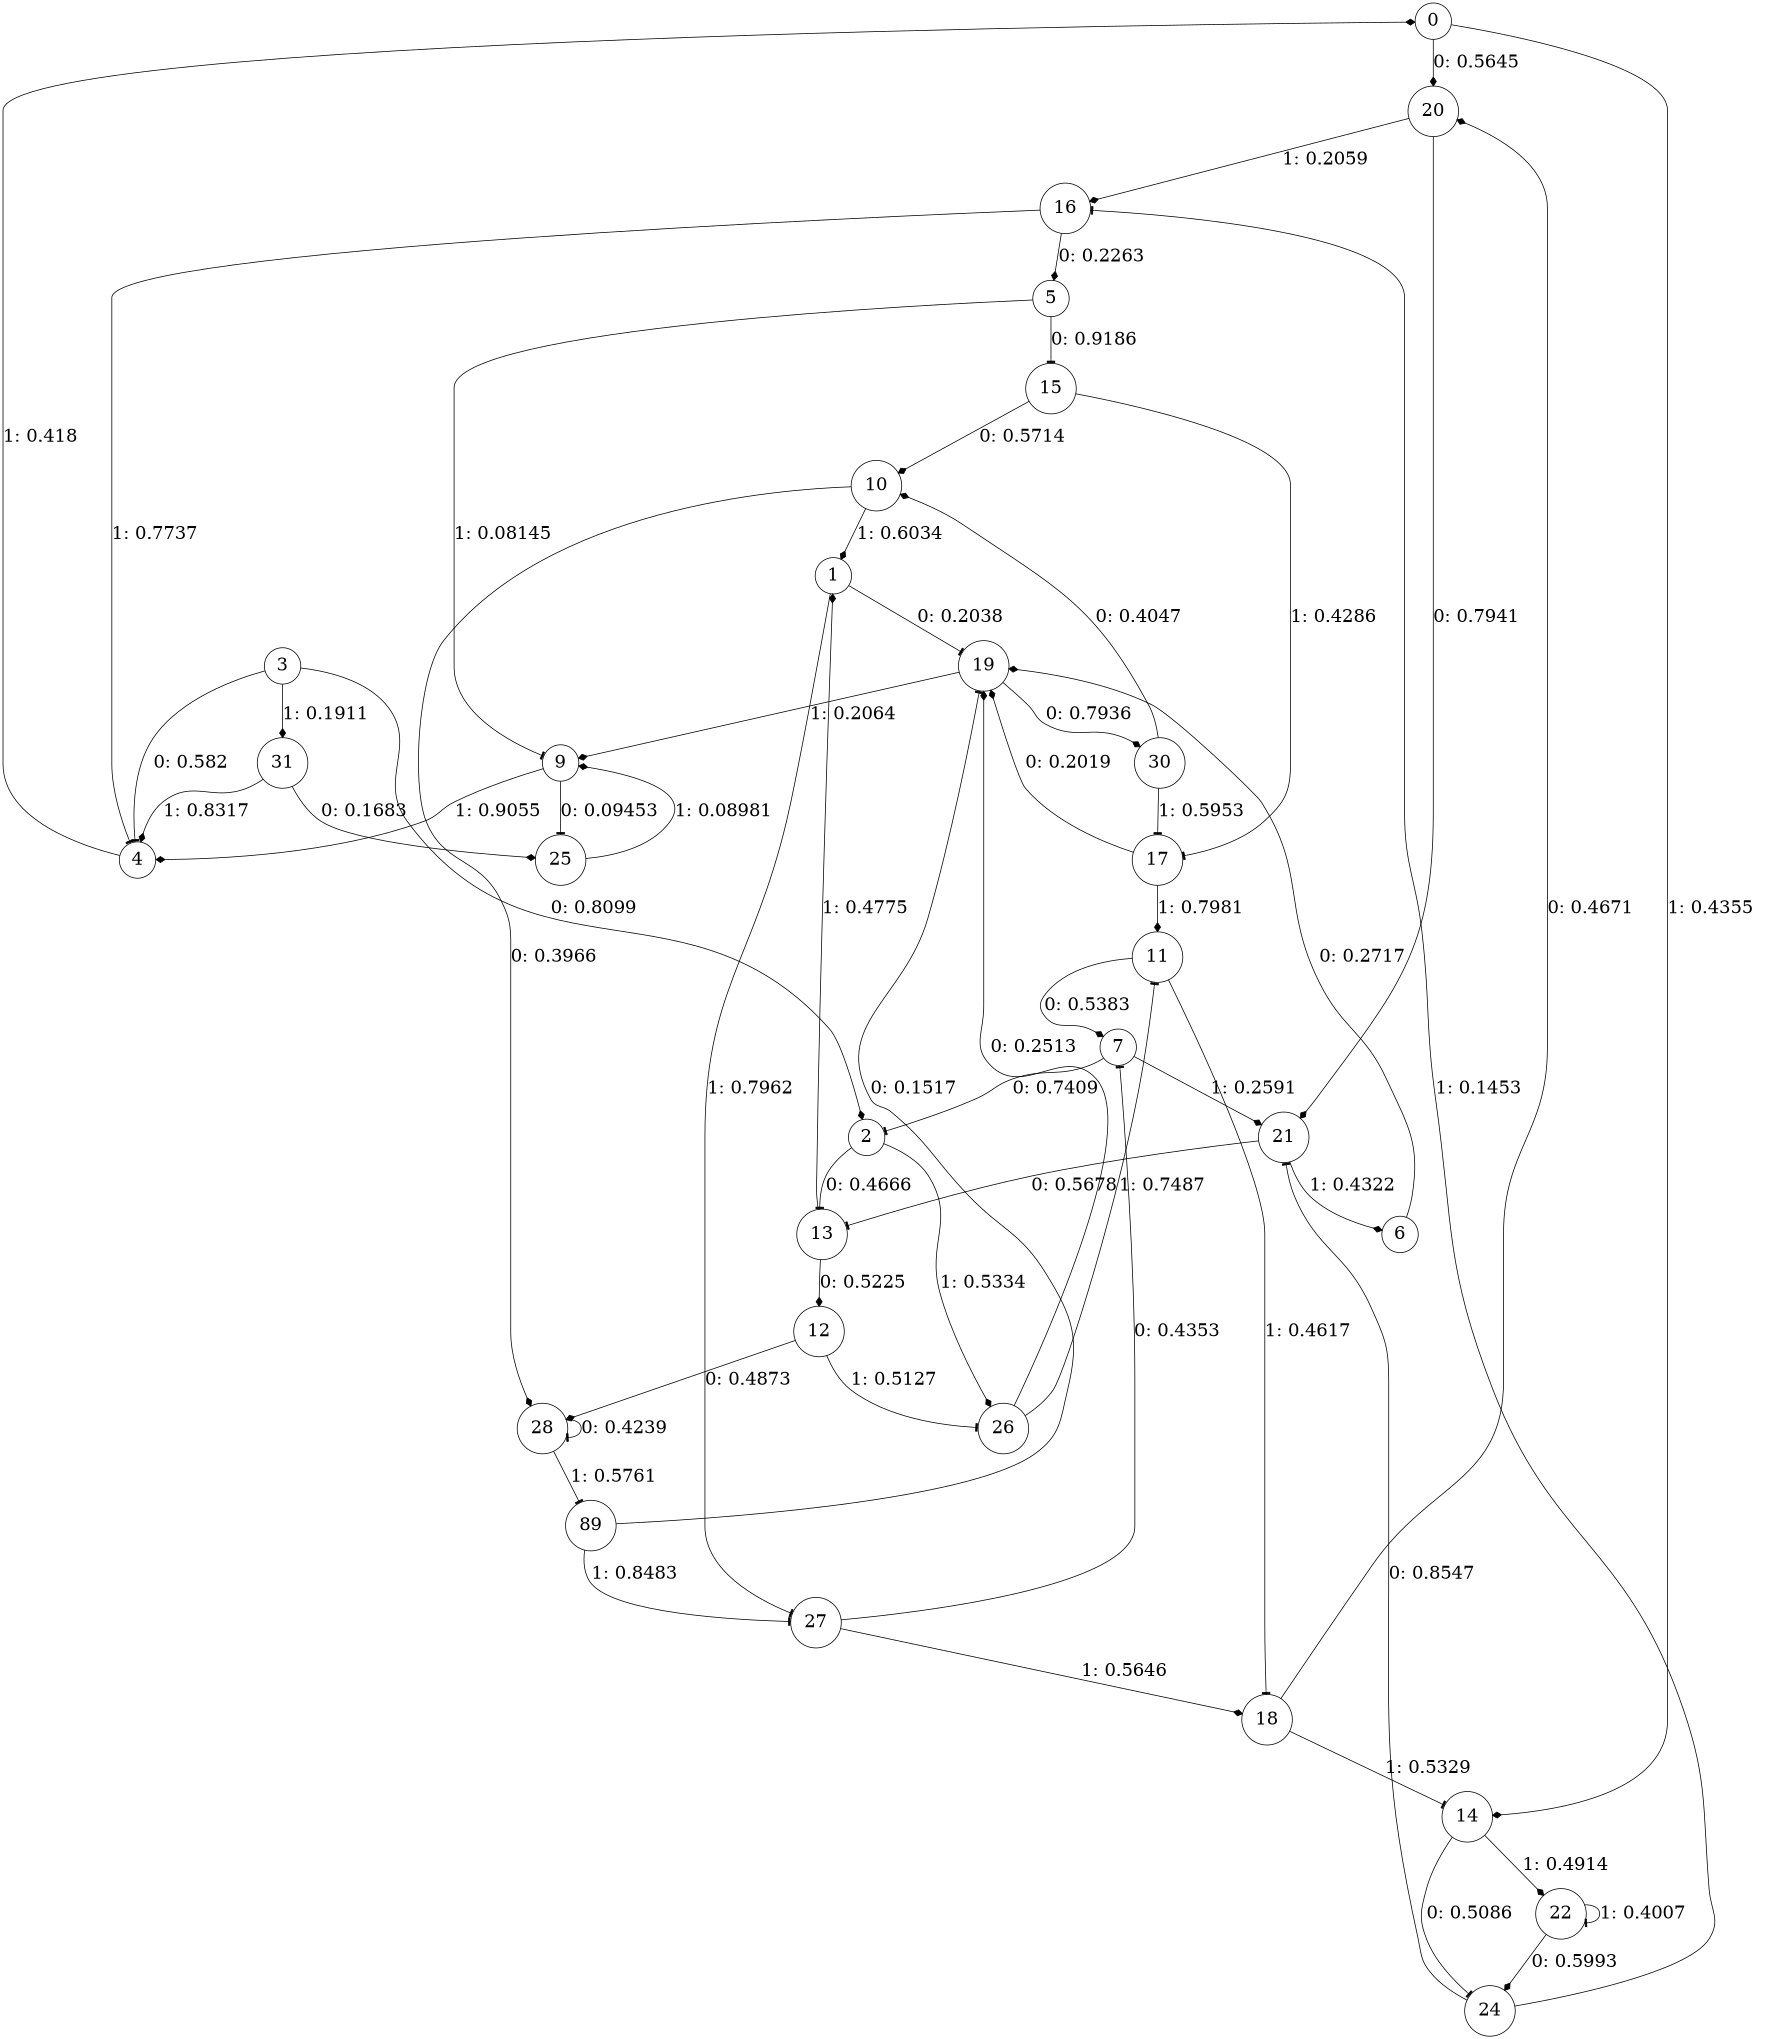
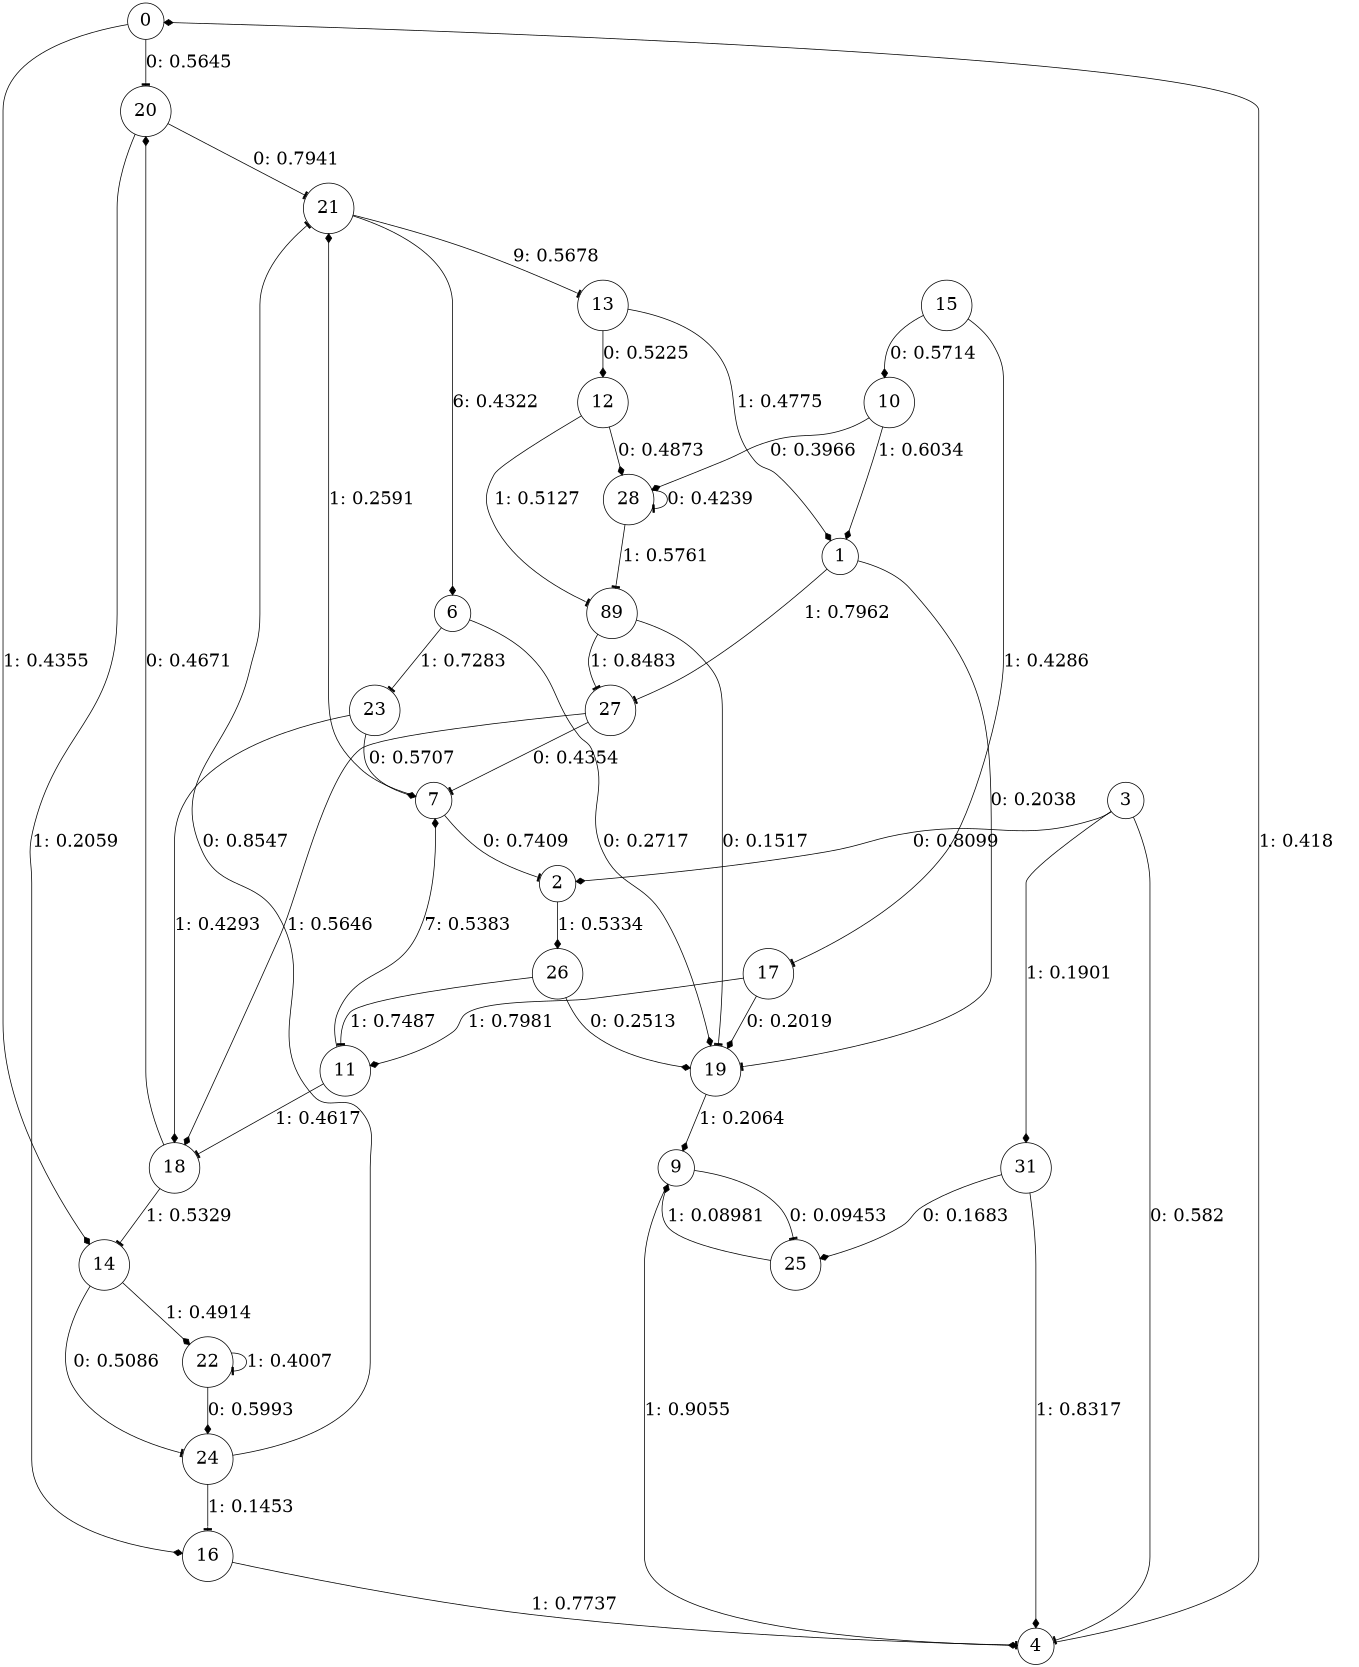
(1433, 58) -> (146, 61)
(1051, 299) -> none
(1433, 641) -> (236, 159)
none -> (375, 710)
(334, 714) -> (1077, 974)
(1160, 763) -> none
(1096, 1006) -> (476, 925)
(828, 1172) -> none
(1083, 1186) -> (564, 257)
(1361, 1186) -> (504, 403)
(1185, 1332) -> (584, 759)
(890, 1411) -> (487, 507)
